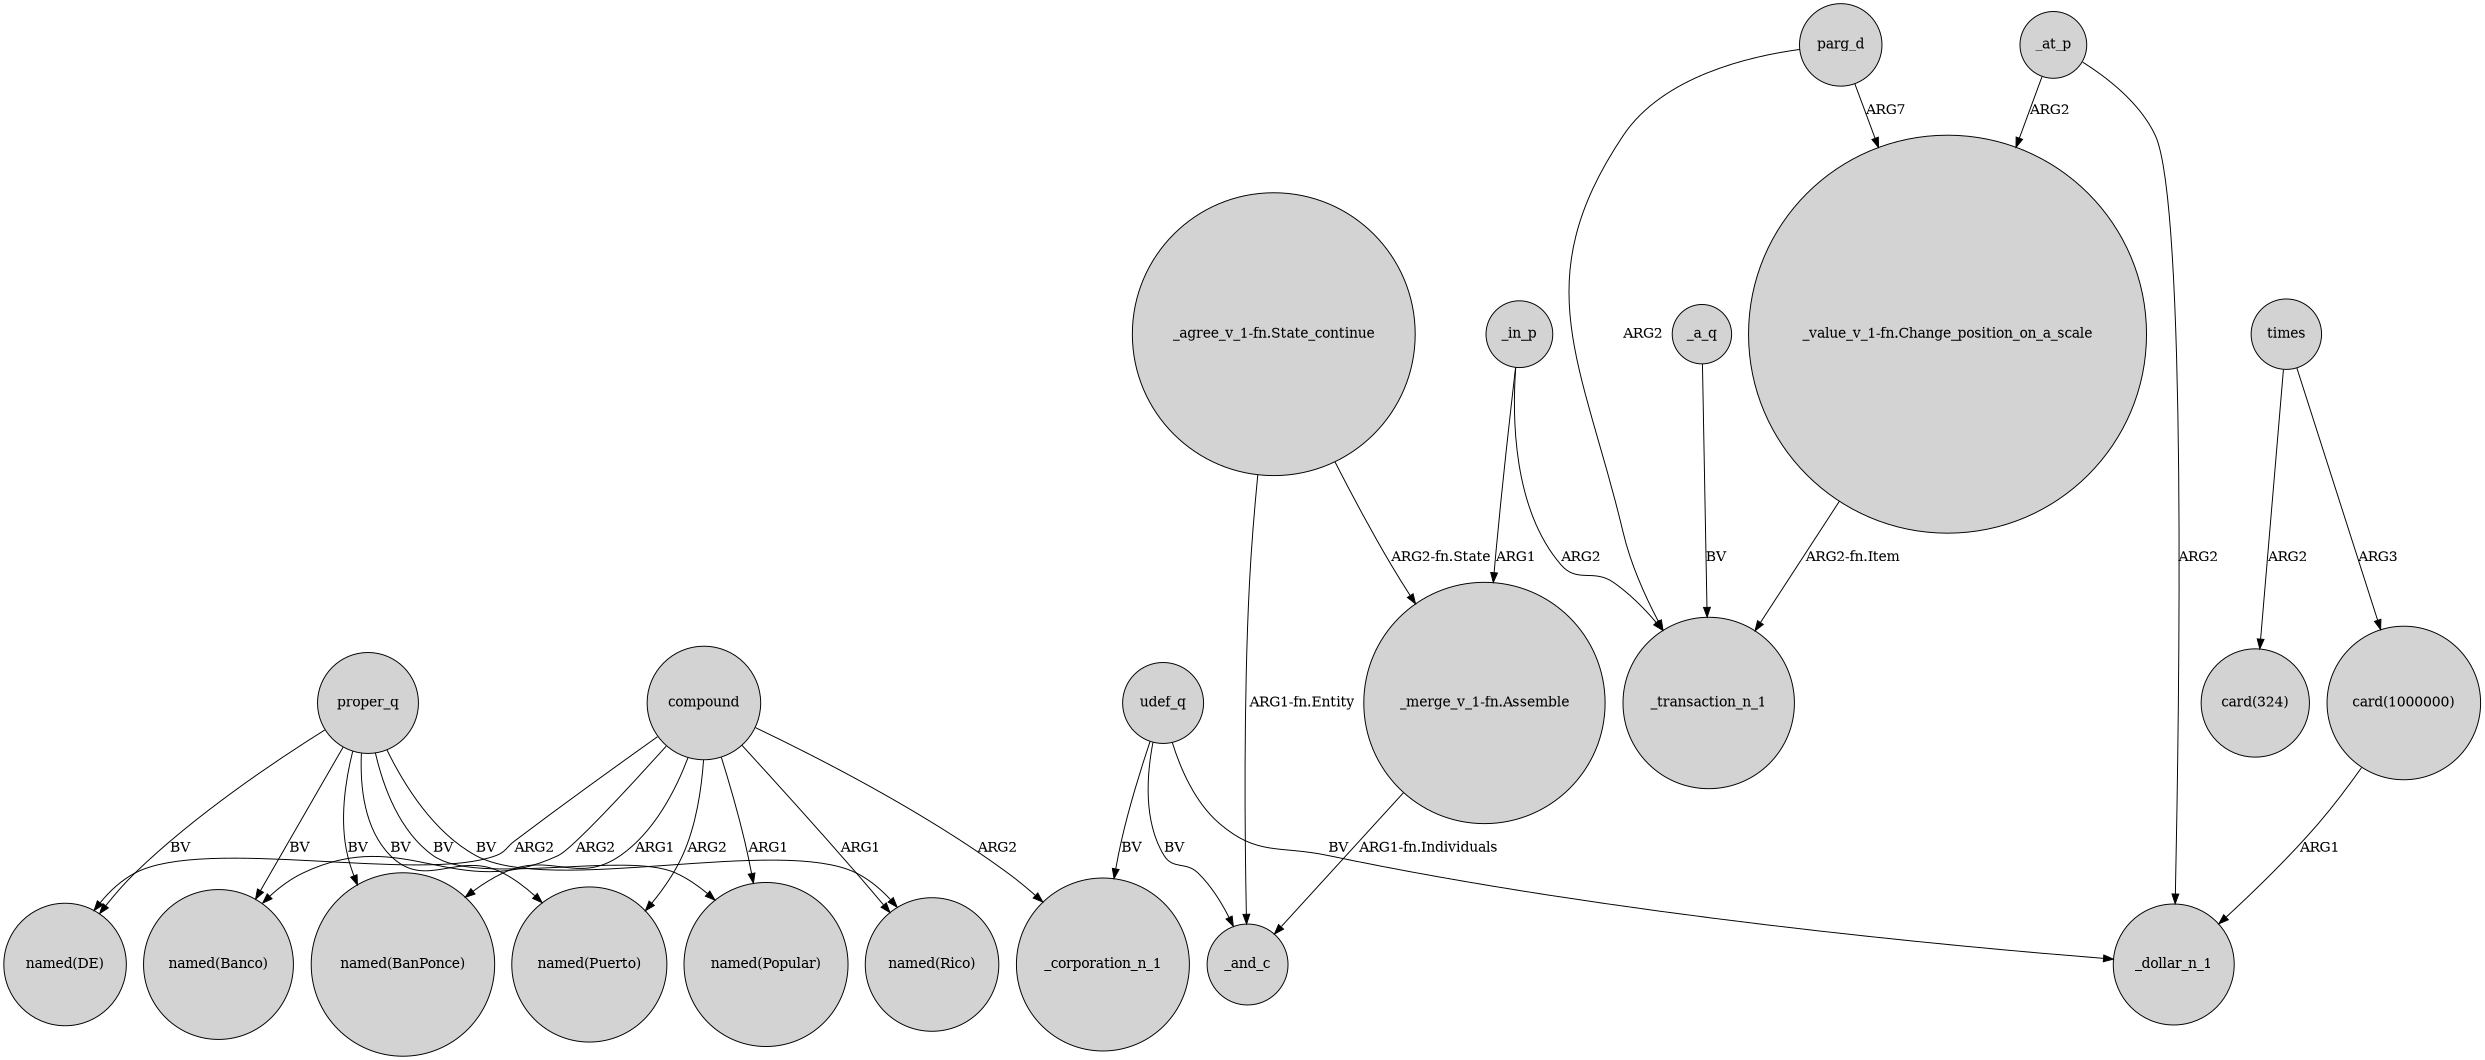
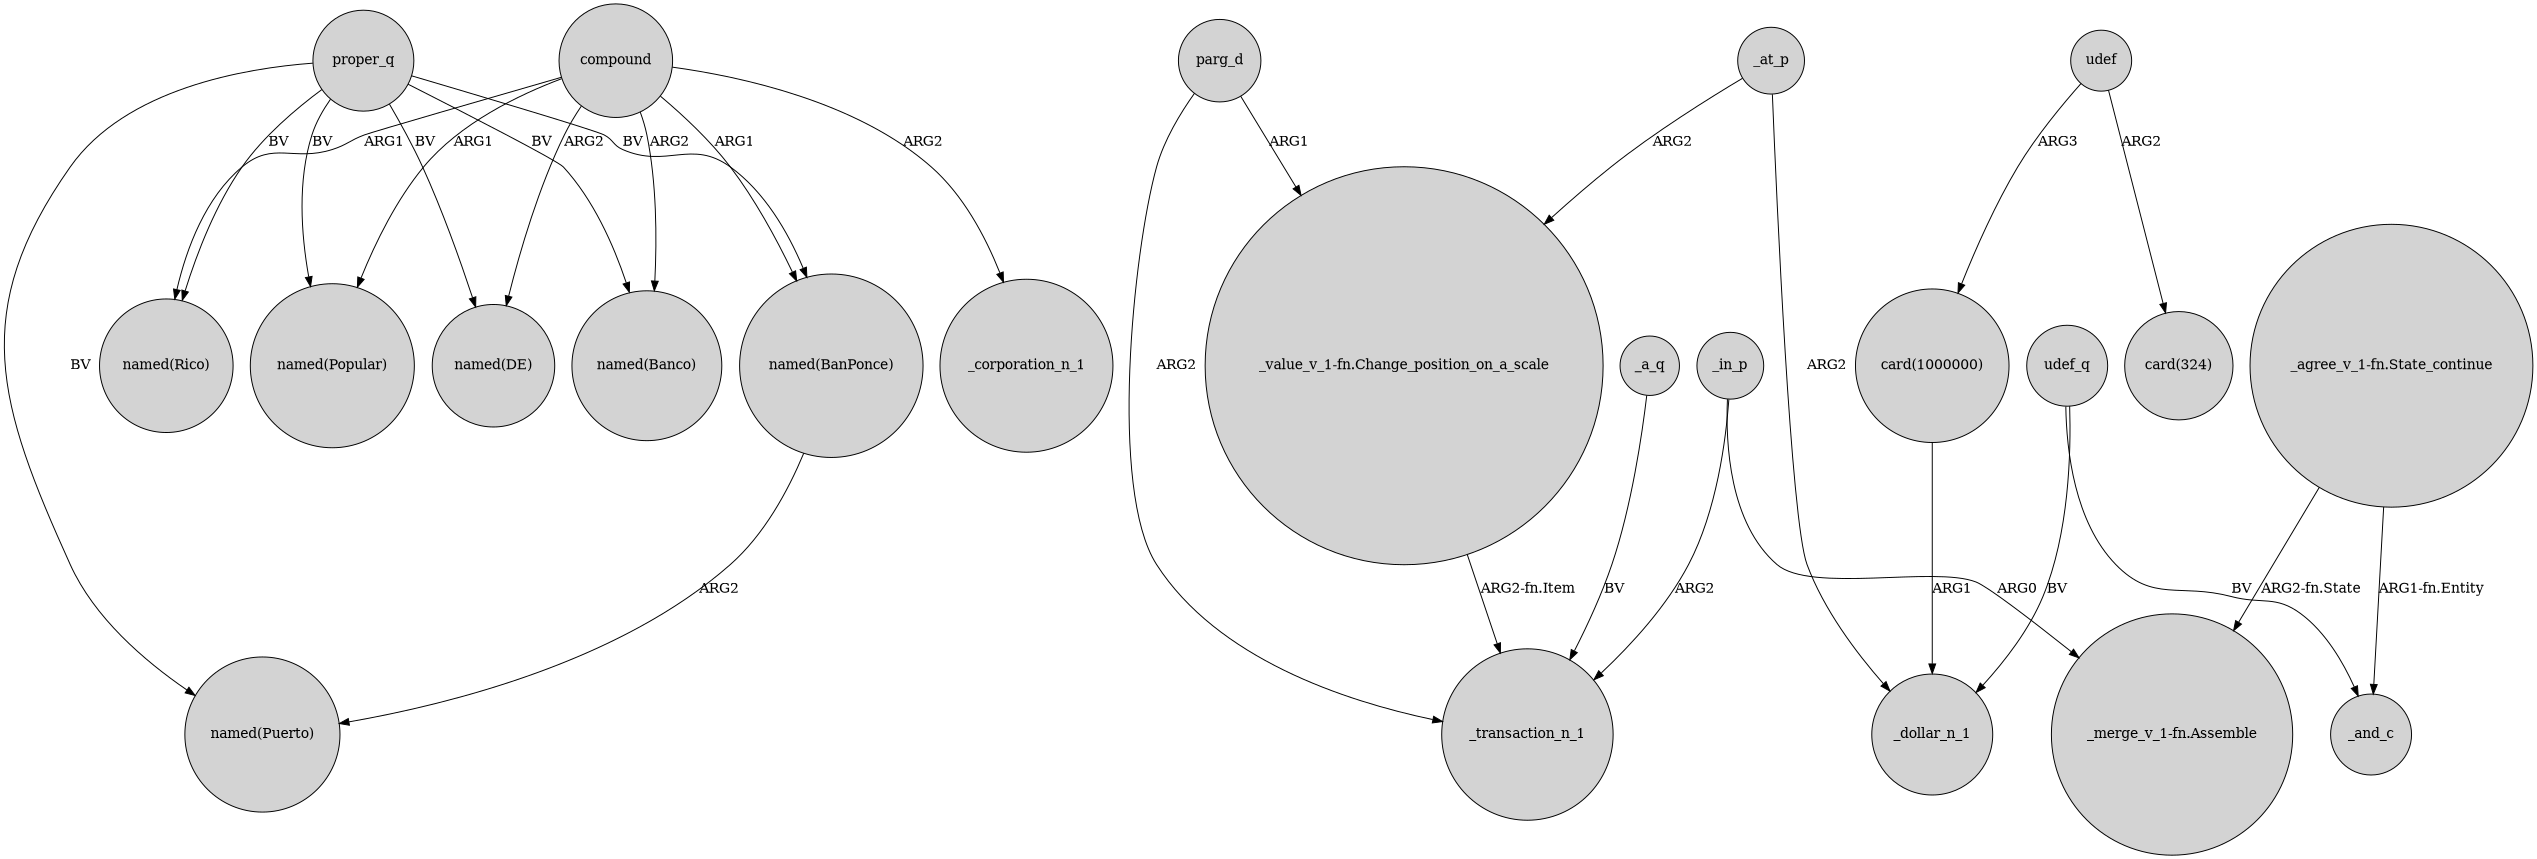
(1886, 111) -> (1289, 142)
(2286, 334) -> (2101, 61)
(1516, 558) -> (2017, 589)
(1131, 804) -> none
(690, 836) -> (612, 641)
(1349, 853) -> none
